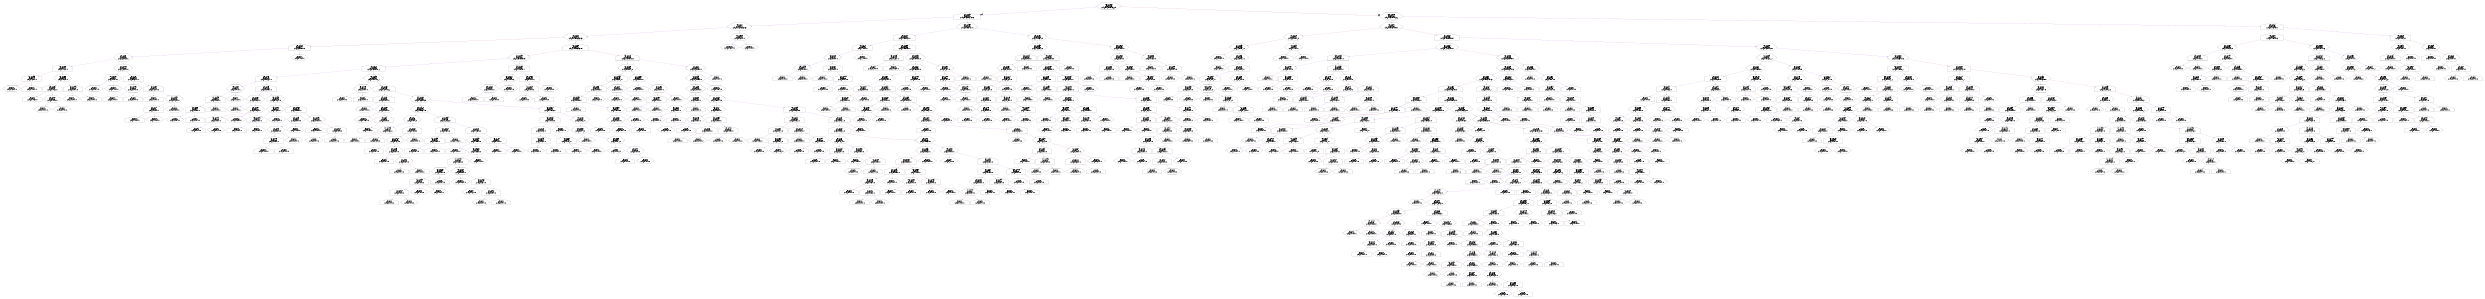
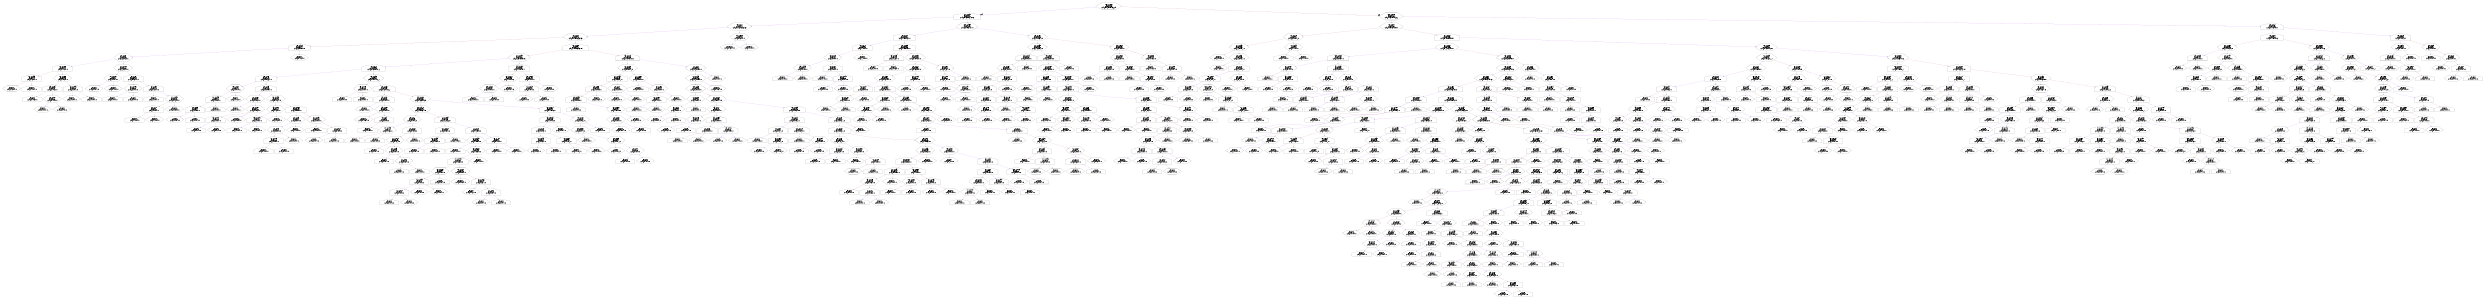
(2366, 130) -> (2366, 130)
(2000, 140) -> (2000, 140)
